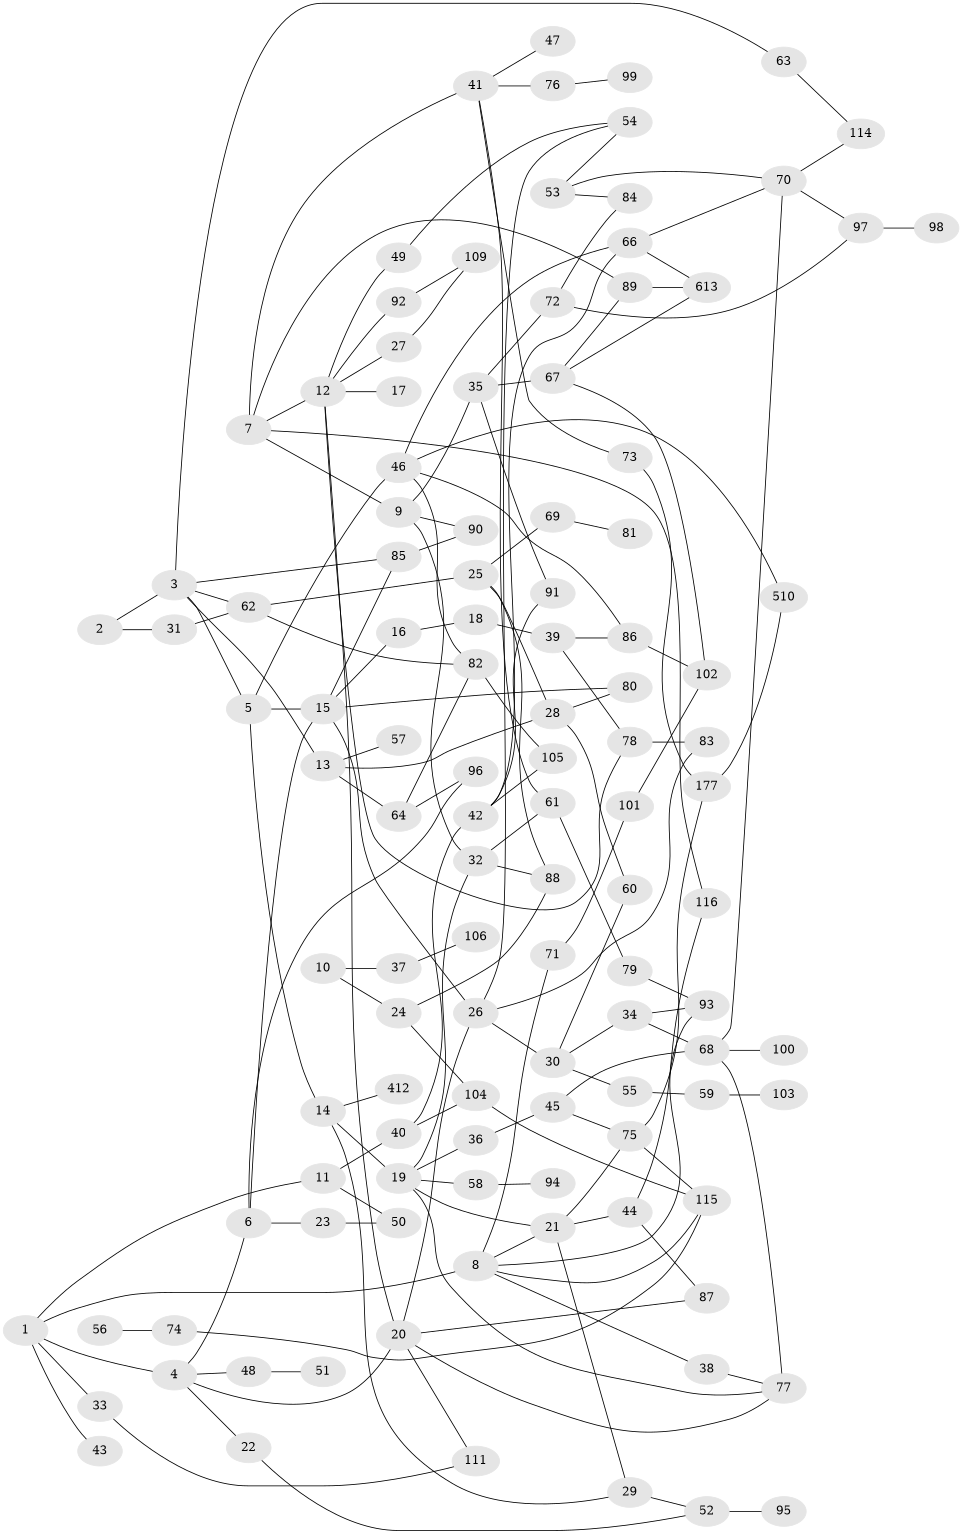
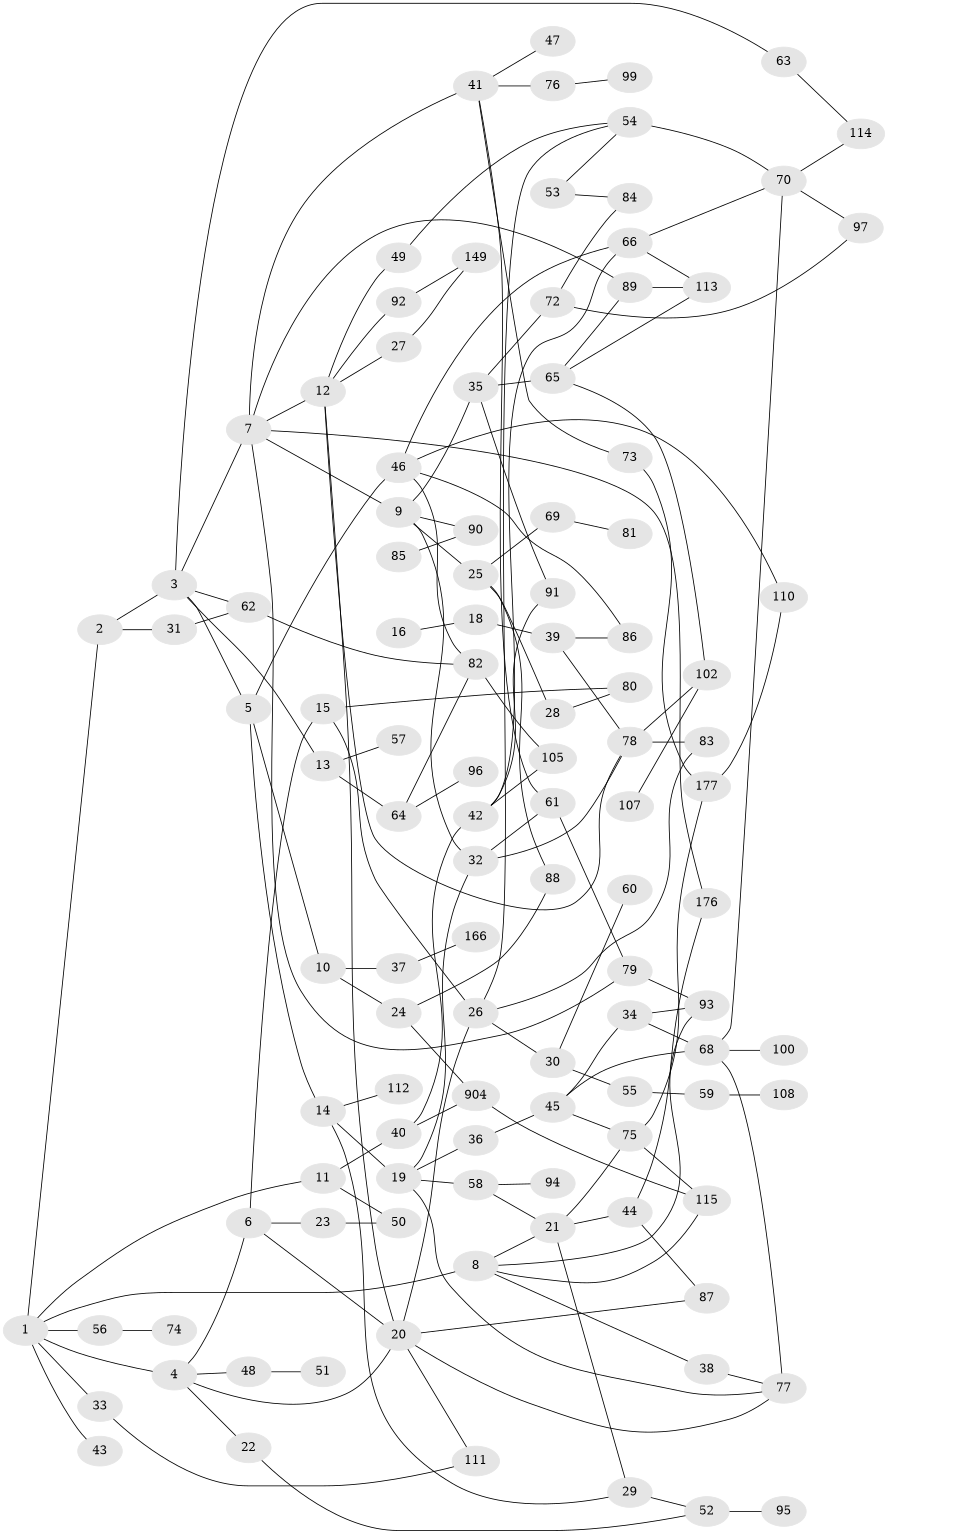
(666, 172) -> (712, 142)
(937, 228) -> none
(476, 258) -> (476, 258)
(707, 288) -> (707, 288)
(553, 378) -> (553, 378)
(399, 392) -> none
(287, 571) -> (212, 507)
(362, 591) -> (431, 539)
(784, 597) -> (784, 597)
(361, 633) -> none
(668, 656) -> (671, 707)
(361, 671) -> none
(280, 709) -> (288, 845)
(441, 755) -> none
(597, 795) -> none
(630, 807) -> (630, 807)
(514, 870) -> (575, 826)
(707, 903) -> (707, 903)
none -> (279, 916)
(476, 937) -> (476, 937)
(553, 955) -> none
(293, 963) -> (324, 1279)
none -> (63, 980)
(591, 1039) -> (593, 1062)
(399, 1089) -> (399, 1089)
(784, 1095) -> (784, 1095)
(476, 1096) -> (476, 1096)
(471, 1213) -> (514, 1207)
none -> (63, 1330)
(474, 1351) -> none
